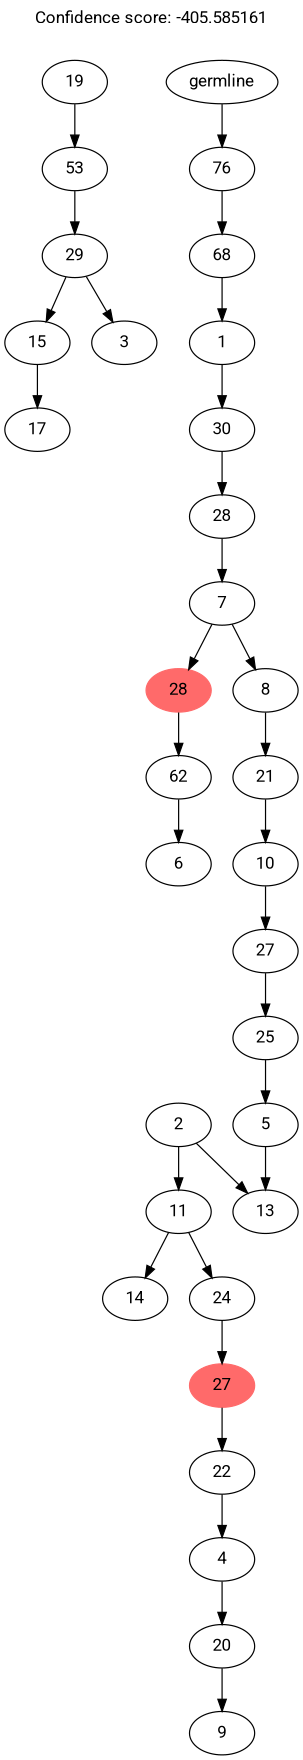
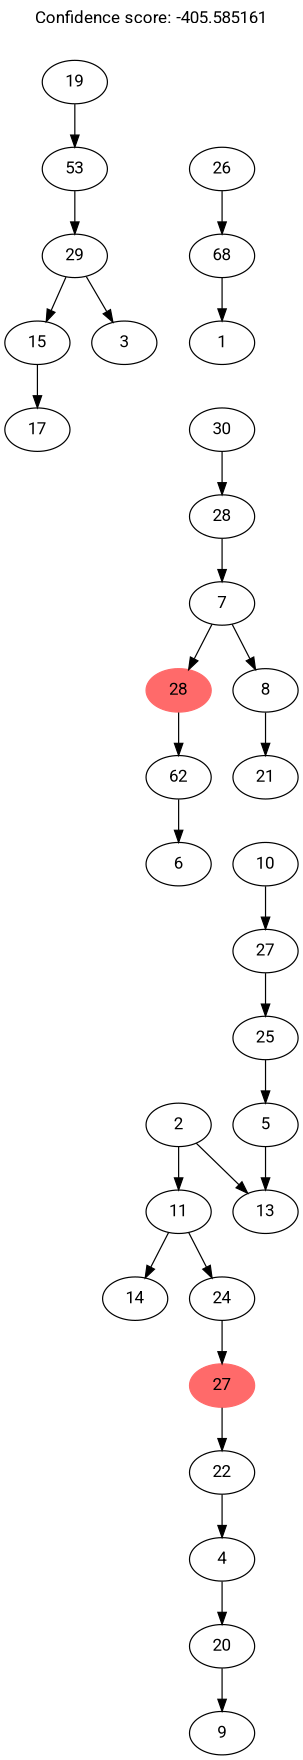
(222, 82) -> none
(222, 169) -> (222, 169)
(222, 380) -> none
(266, 815) -> none
